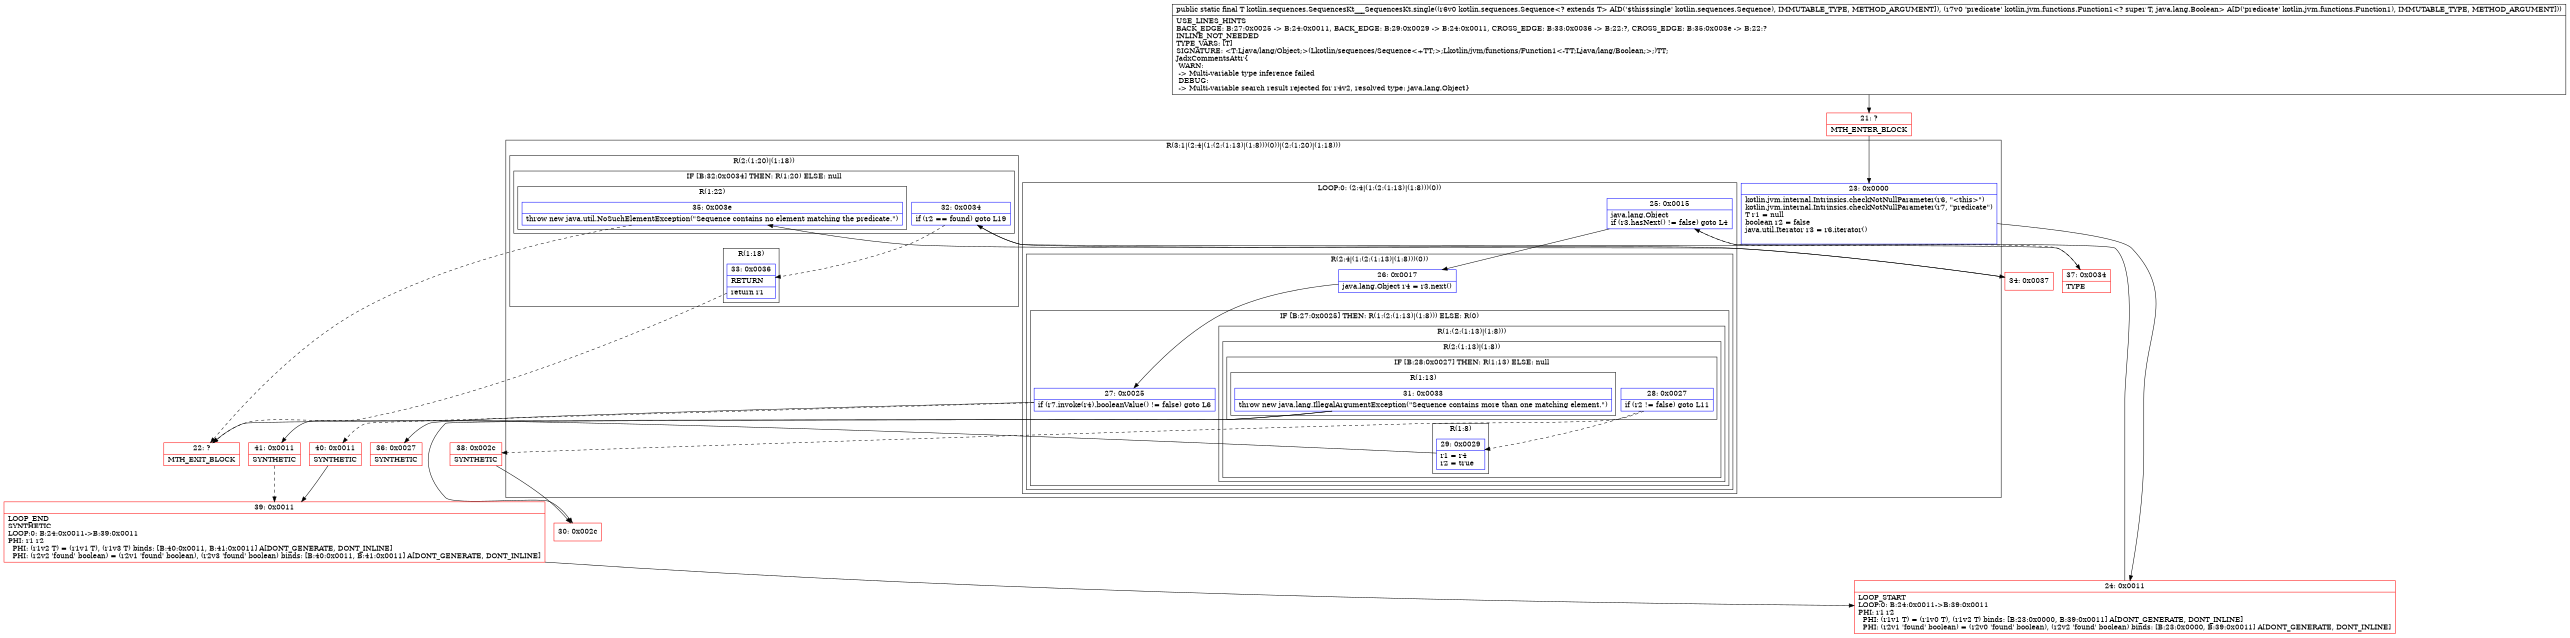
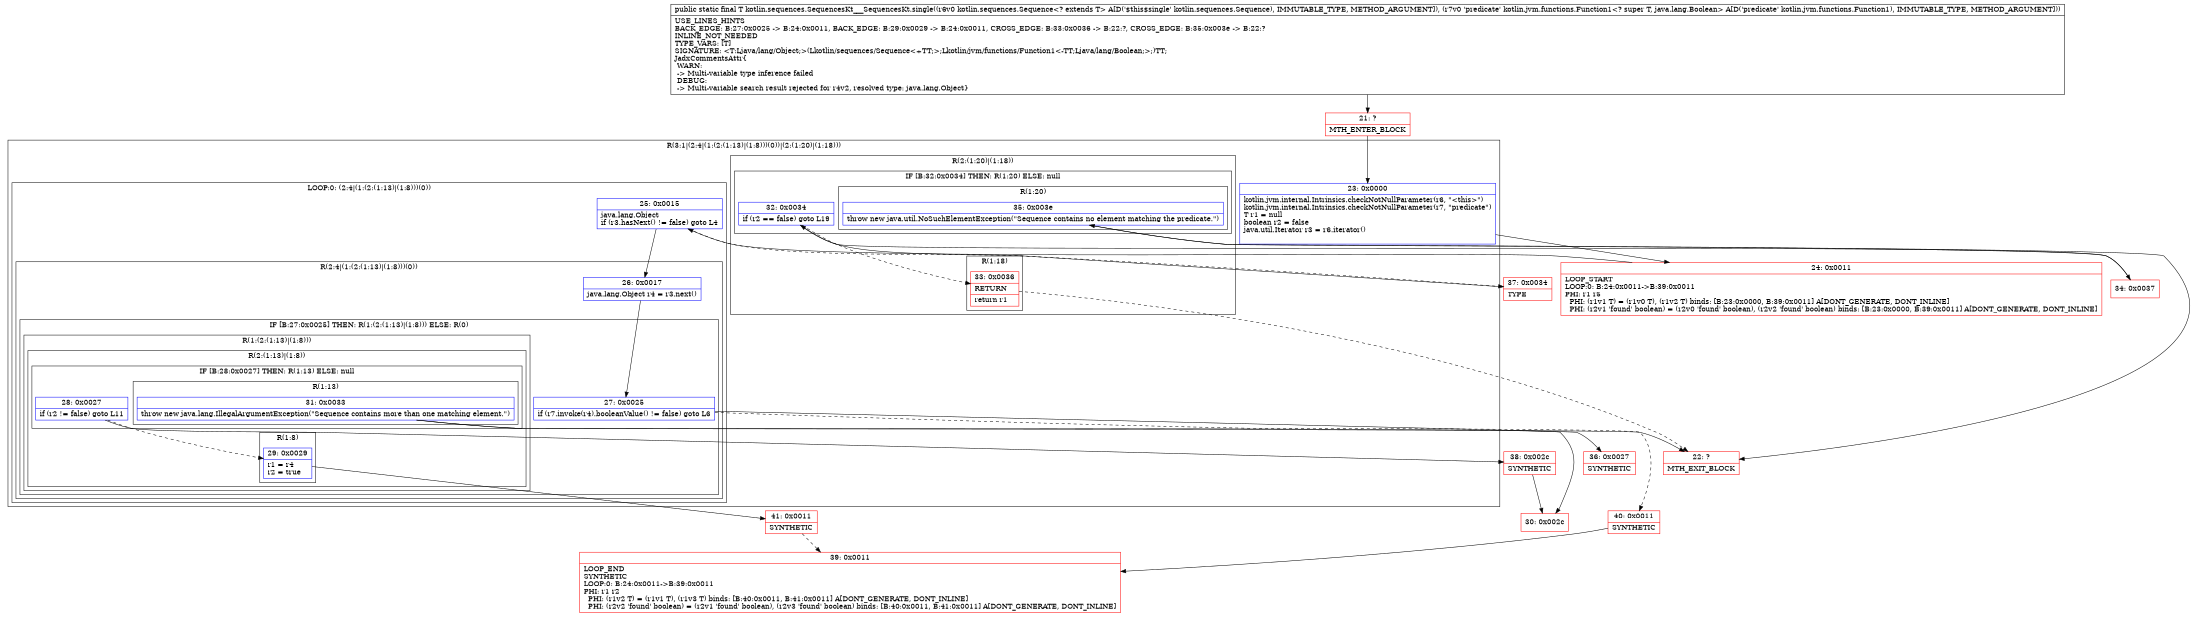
(712, 192) -> (1033, 192)
(961, 219) -> (786, 219)
(751, 281) -> (995, 289)
(401, 291) -> (2102, 252)
(1076, 434) -> (801, 444)
(1197, 593) -> none
(1878, 613) -> (1584, 294)
